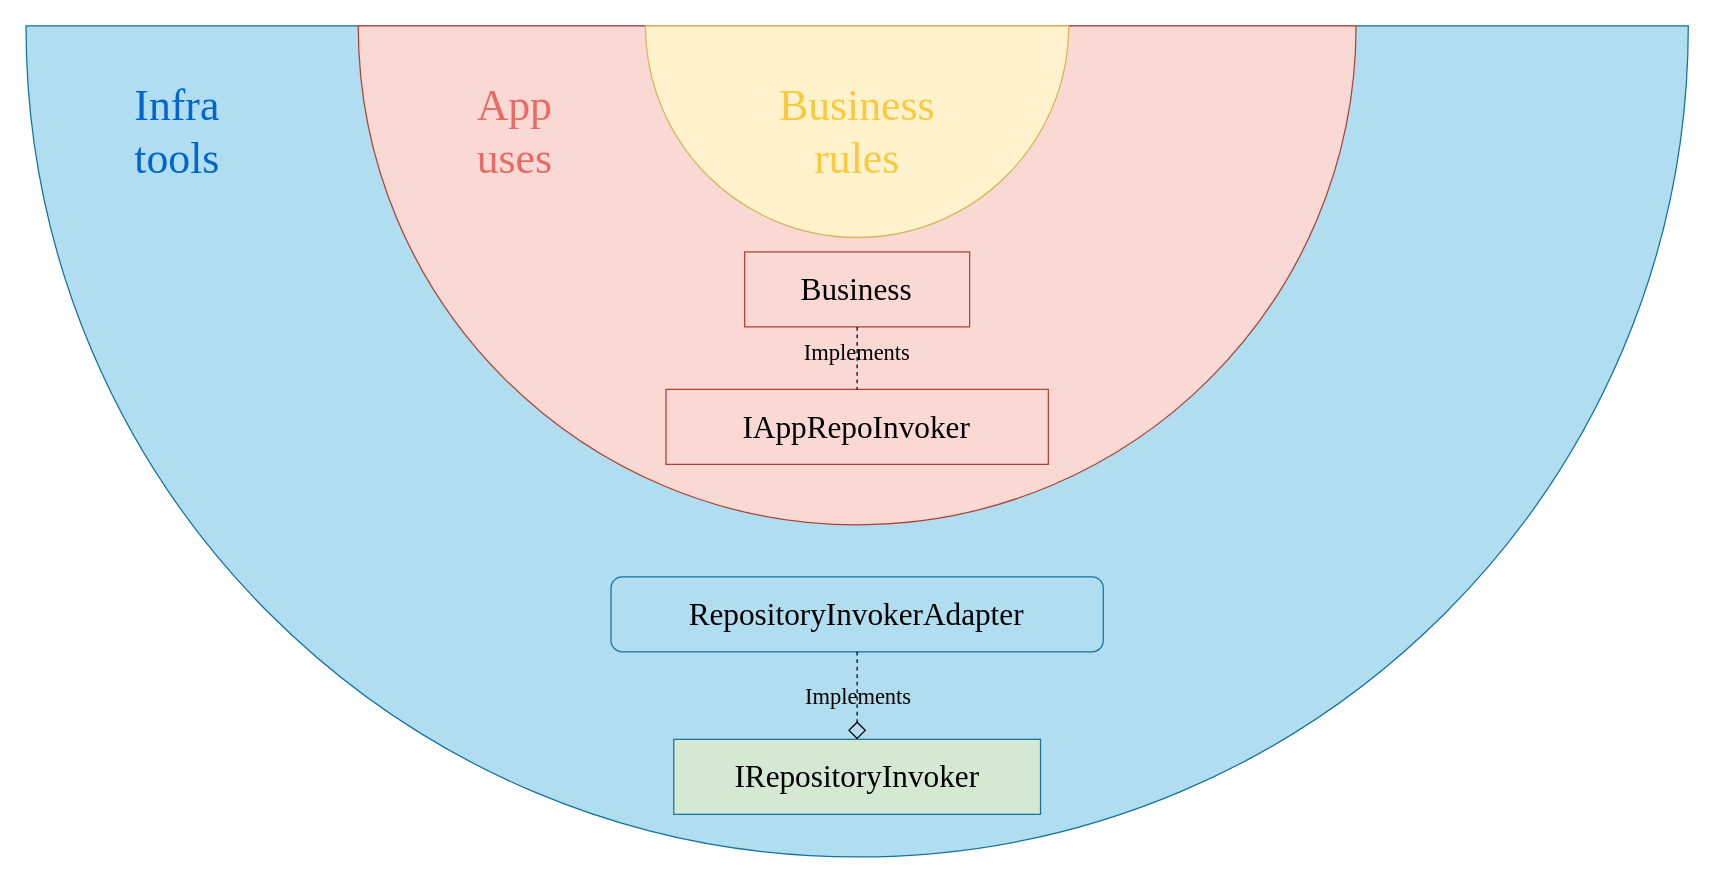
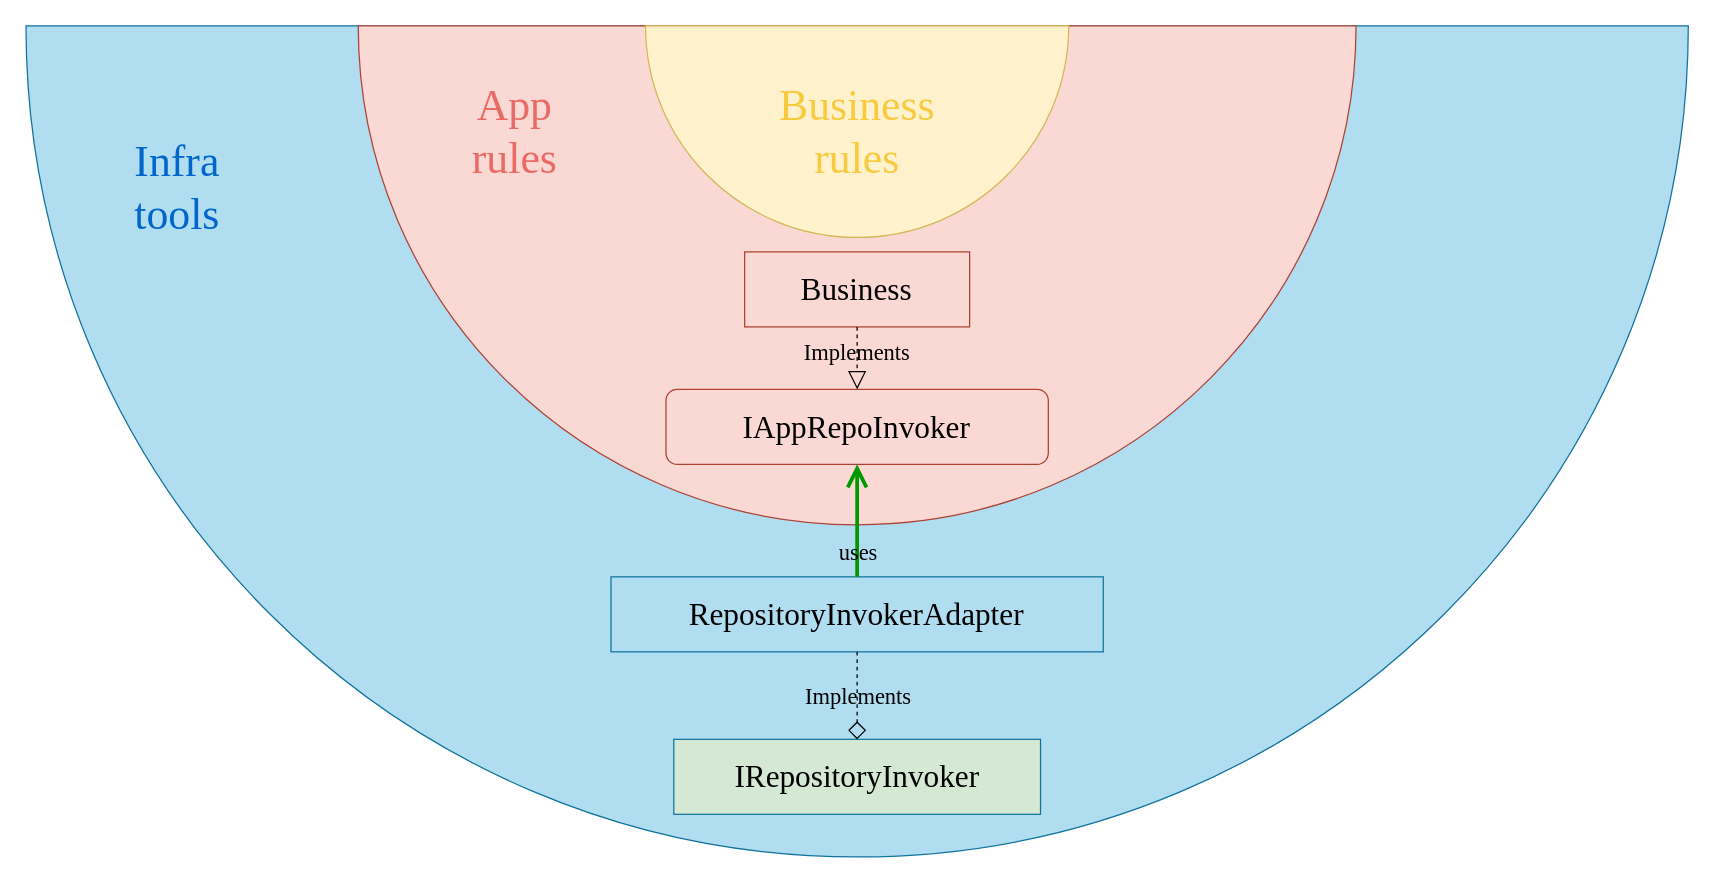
(177, 132) -> (177, 188)
(515, 132) -> (515, 132)
(857, 378) -> (857, 370)
(857, 427) -> (857, 427)
none -> (857, 525)
(857, 614) -> (857, 614)
